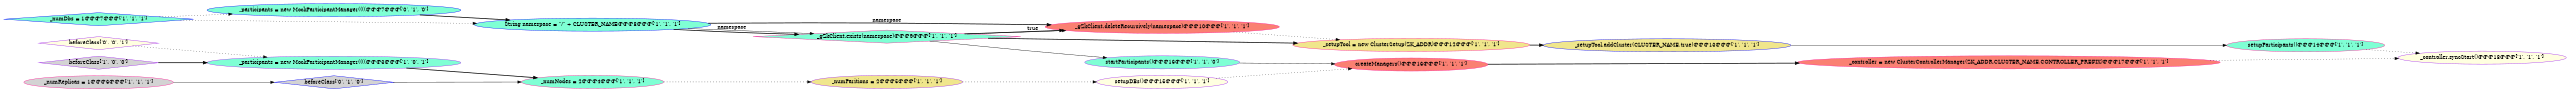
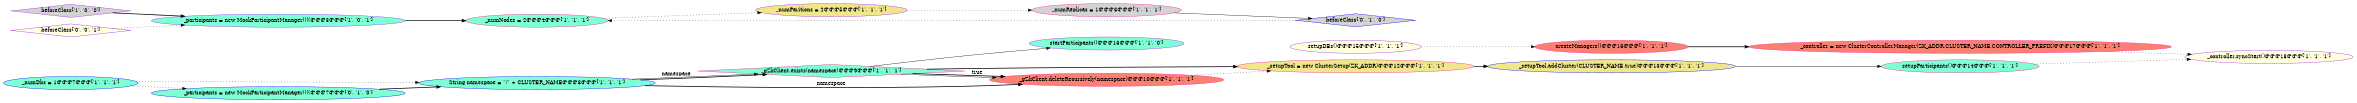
(99, 19) -> (71, 83)
(1285, 63) -> none
(455, 82) -> (954, 20)
(1028, 82) -> (968, 10)
